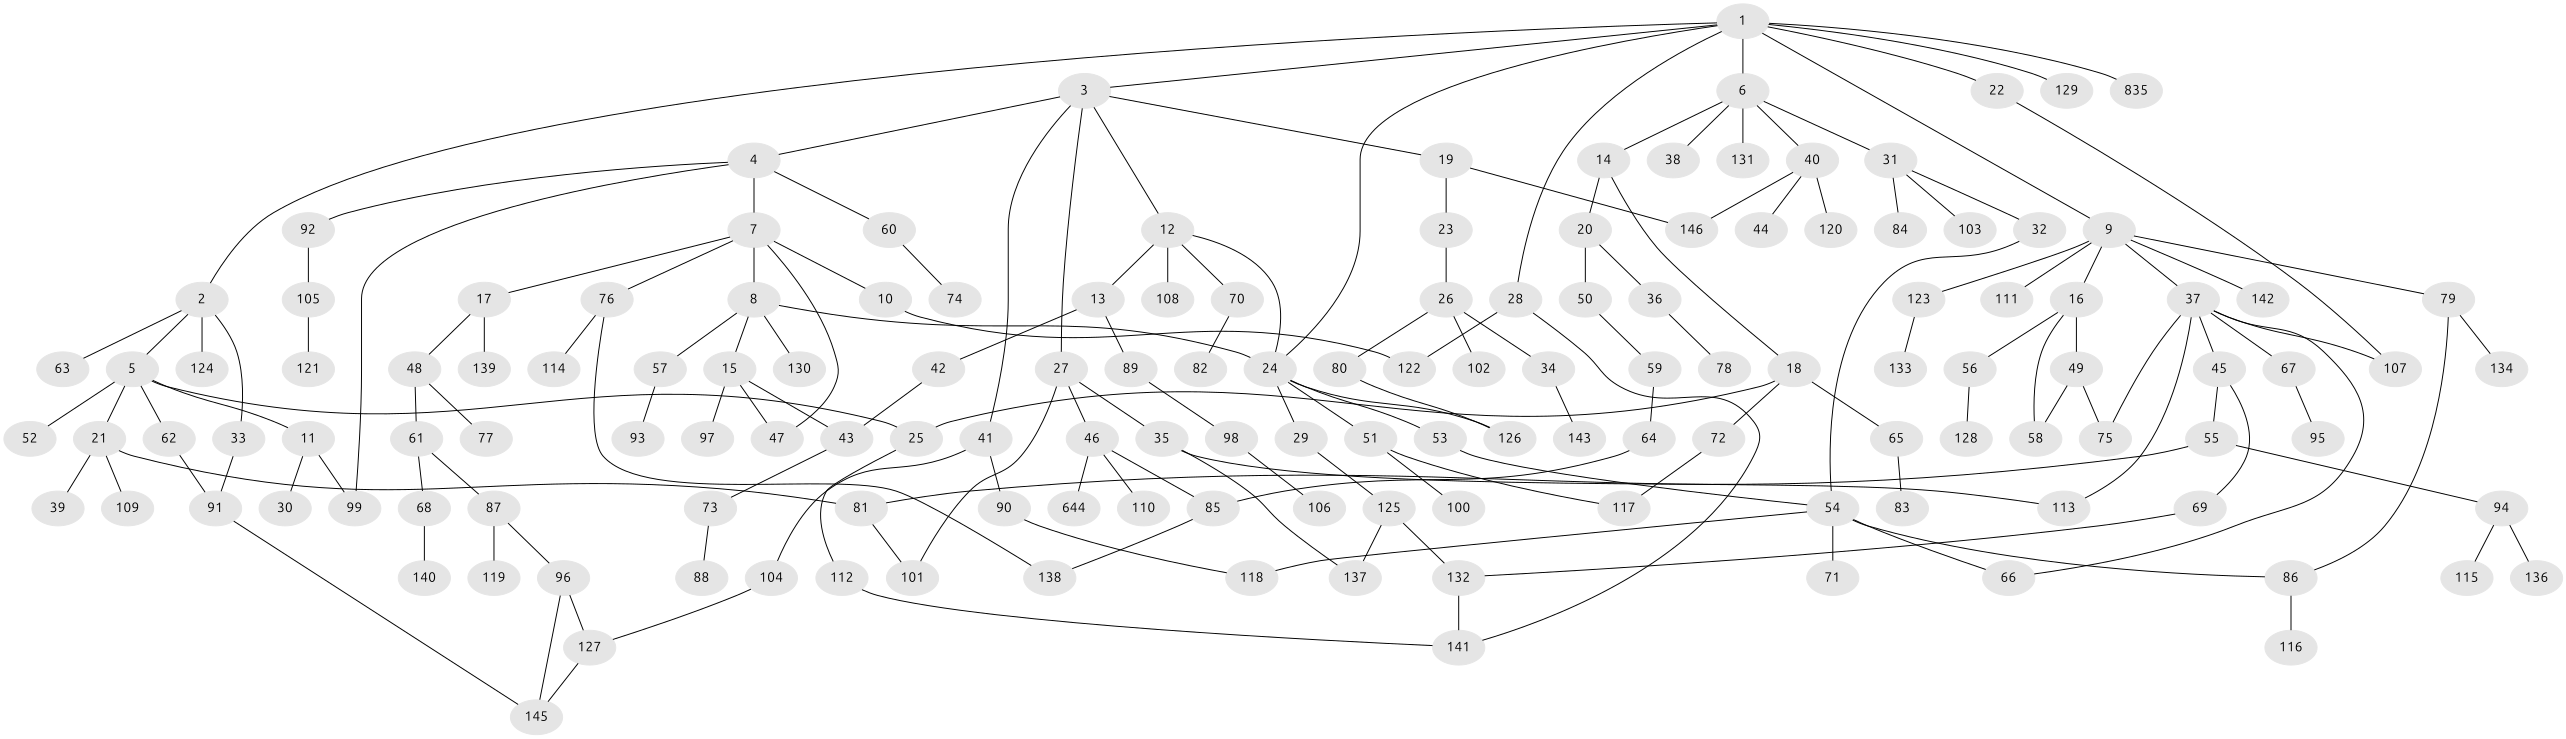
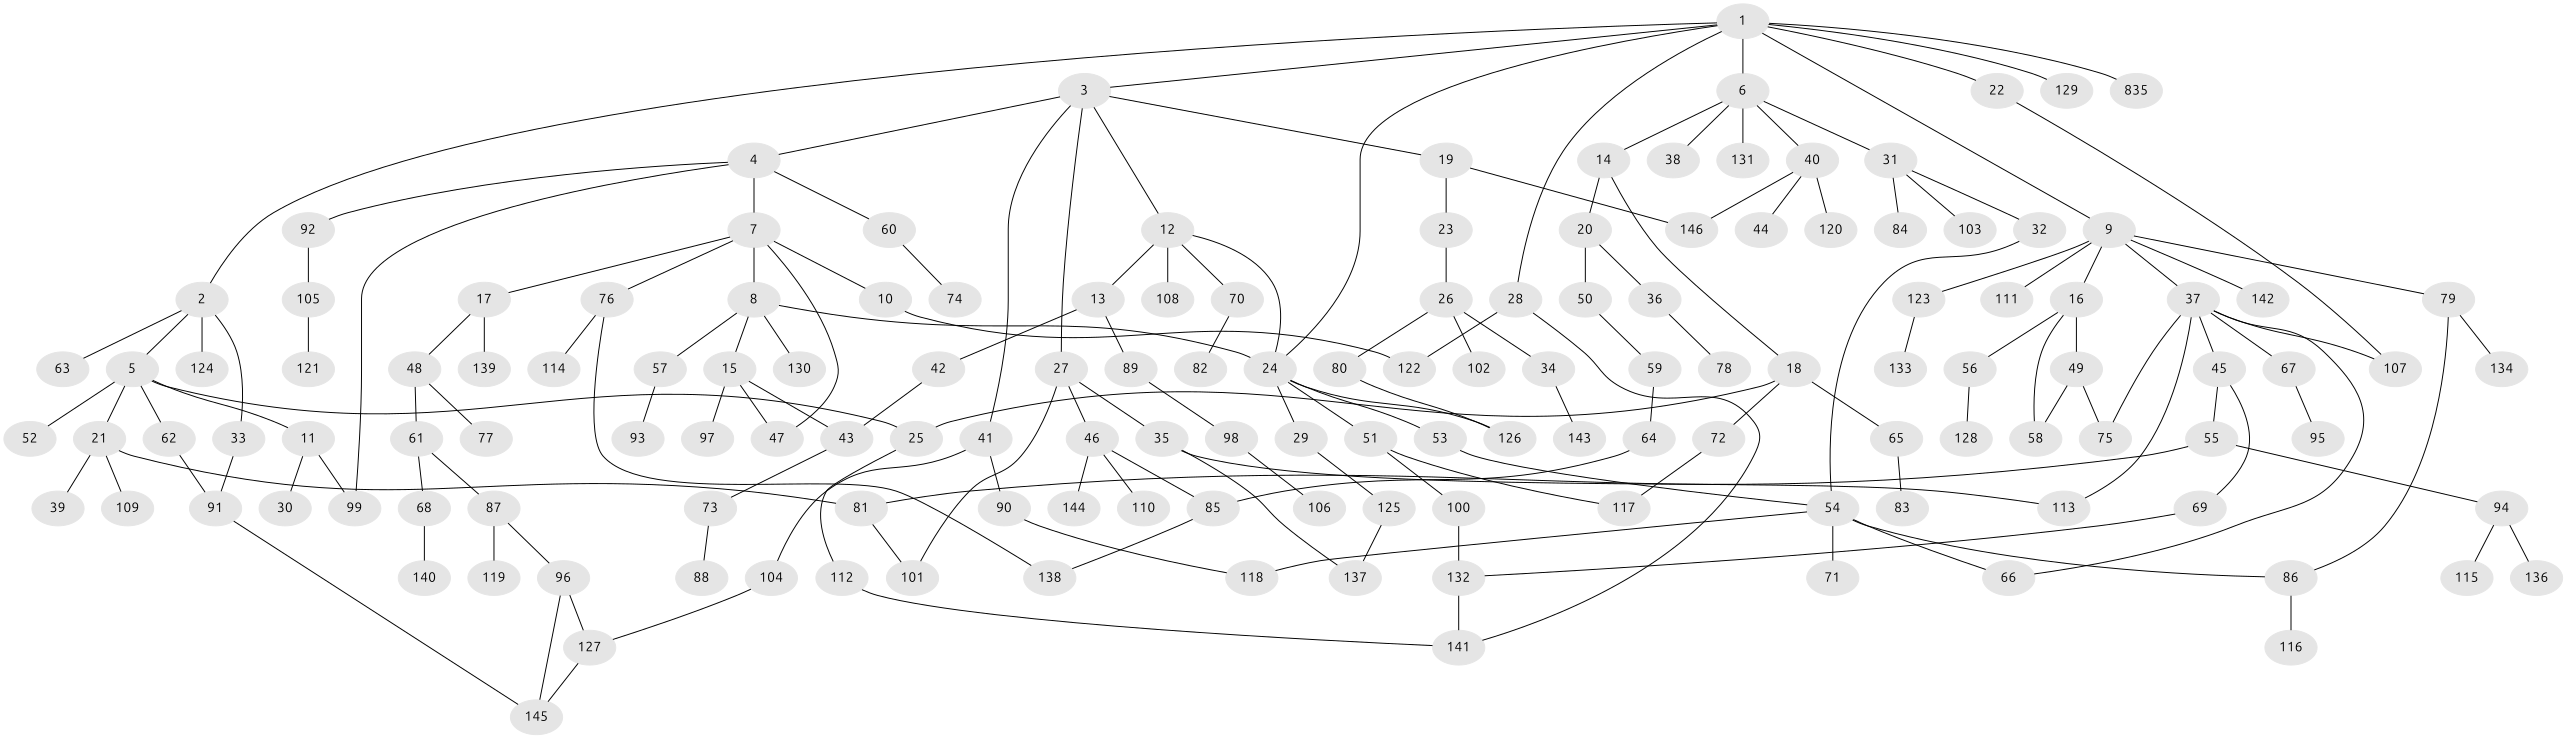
(1074, 508) -> (1074, 508)
(1424, 543) -> (1459, 540)
